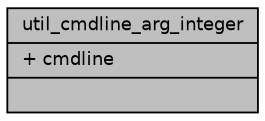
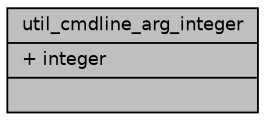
(69, 59) -> (64, 59)
